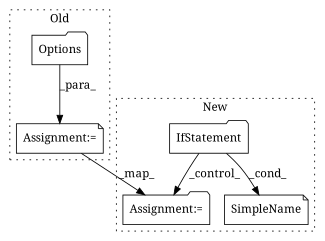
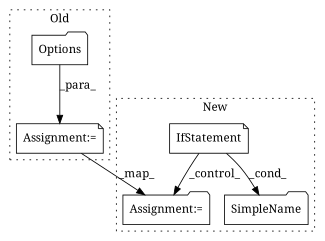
(209, 138) -> (209, 138)
(266, 210) -> (266, 210)
